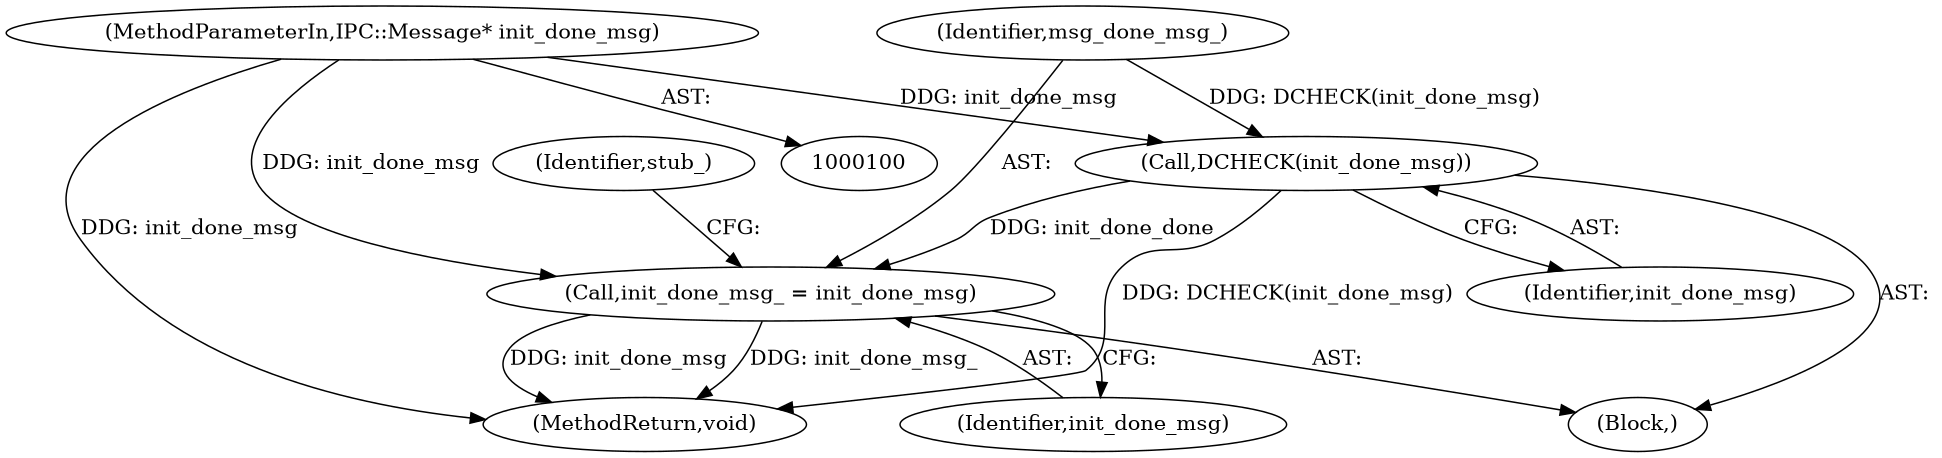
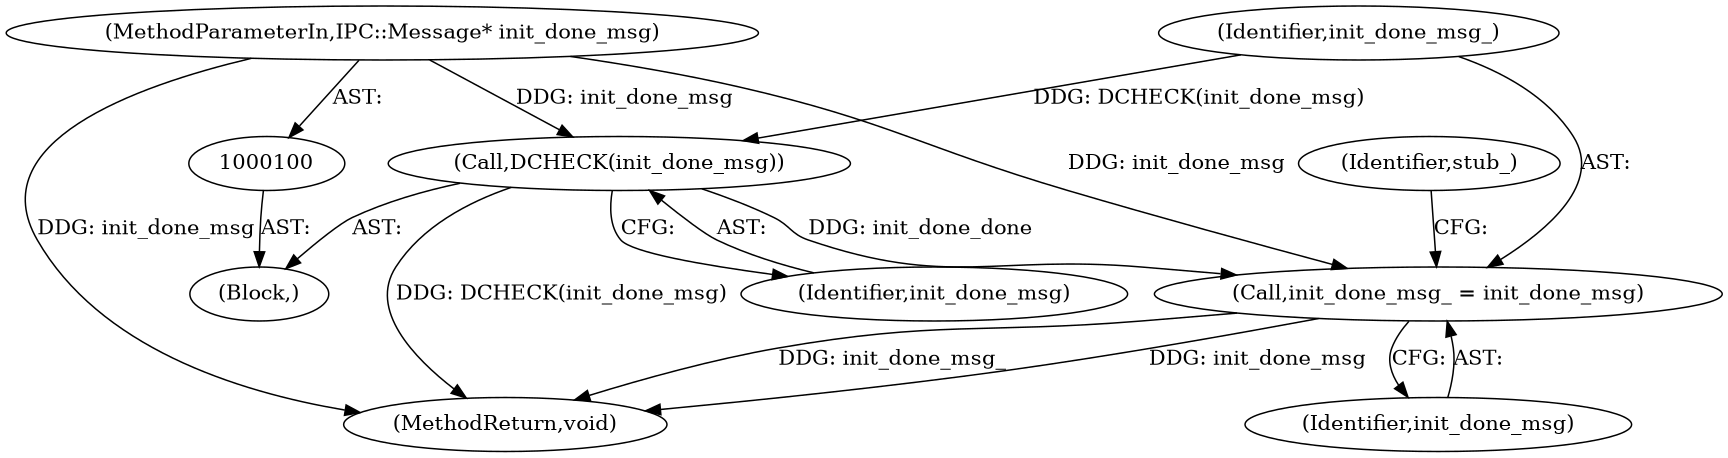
(1083, 33) -> (1359, 33)
(1248, 360) -> (261, 221)
